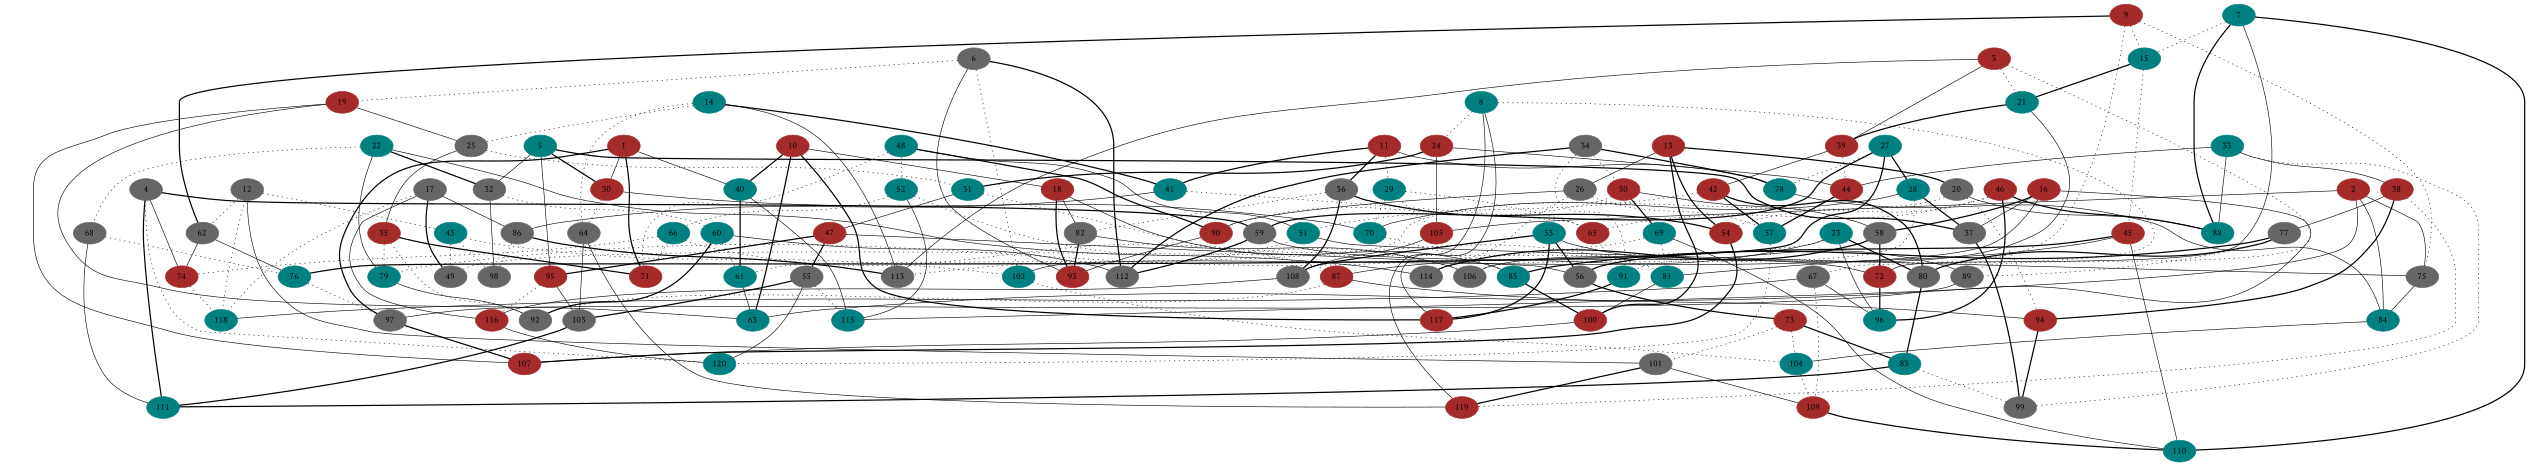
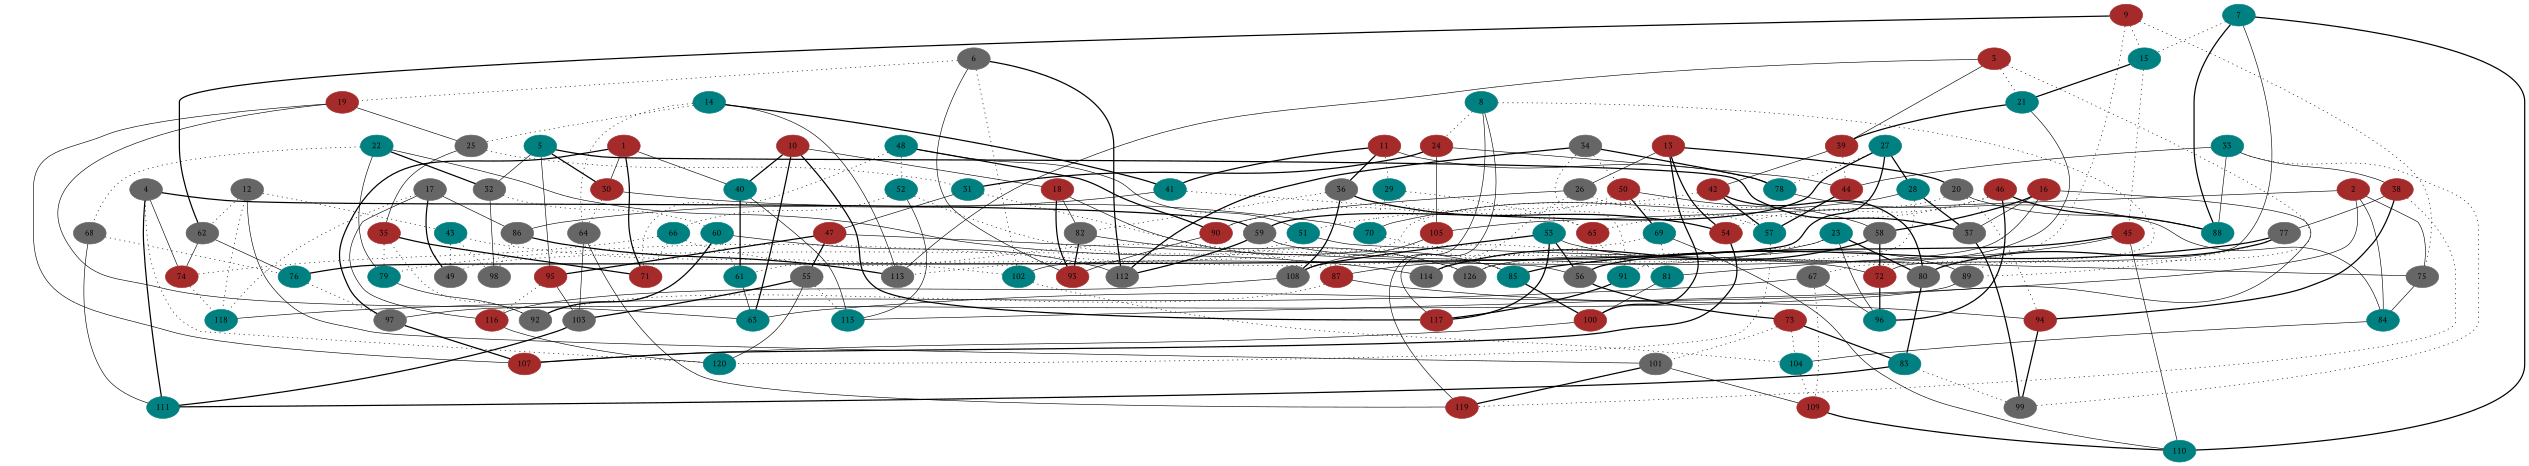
(1470, 277) -> (1470, 277)
